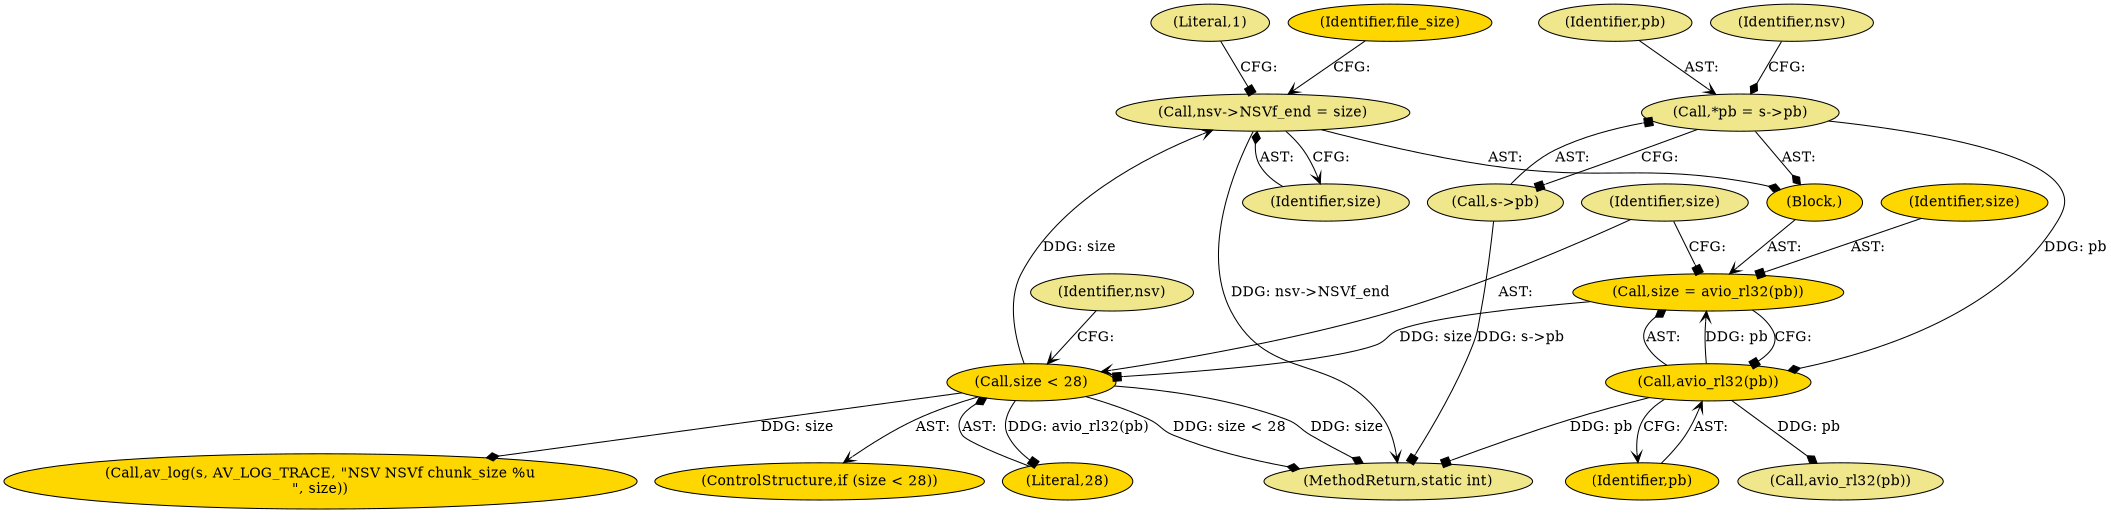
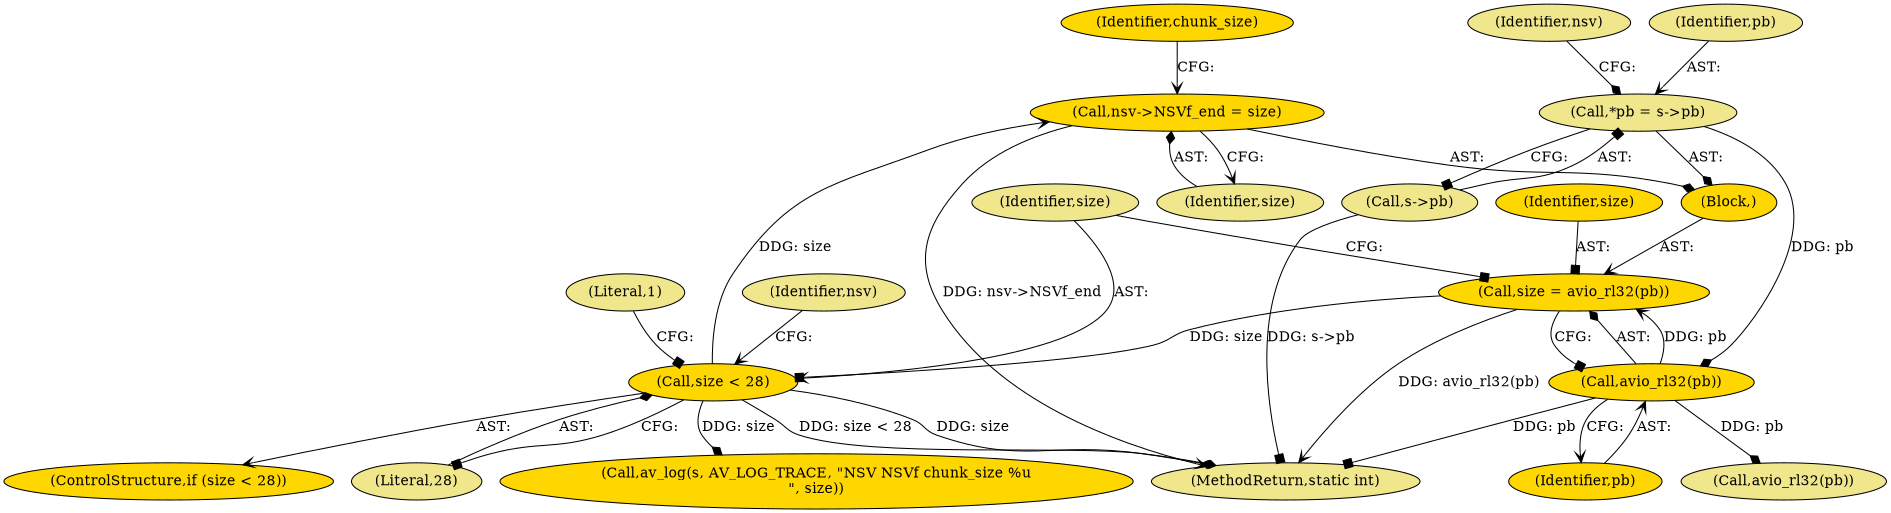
(1390, 23) -> (1177, 23)
(1234, 63) -> (650, 338)
(1263, 113) -> (1177, 113)
none -> (1399, 364)
(1078, 427) -> (662, 427)
(1068, 481) -> (417, 481)
